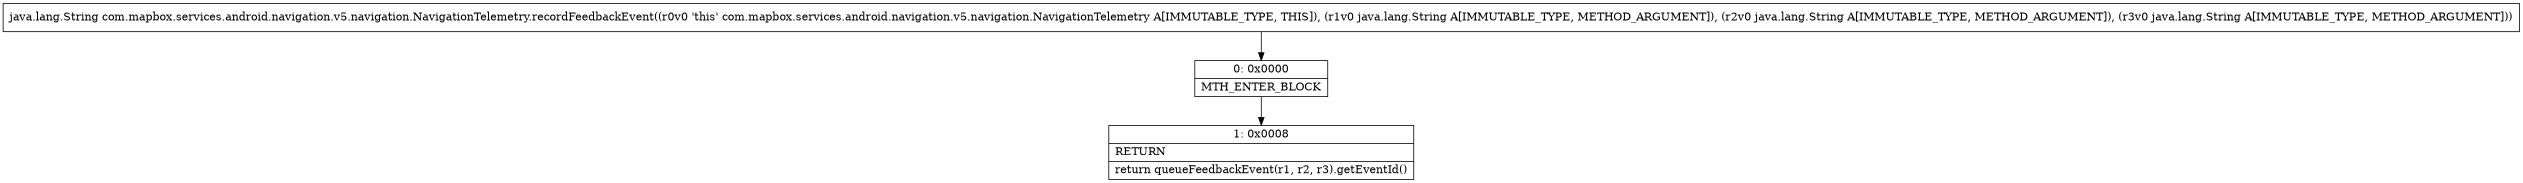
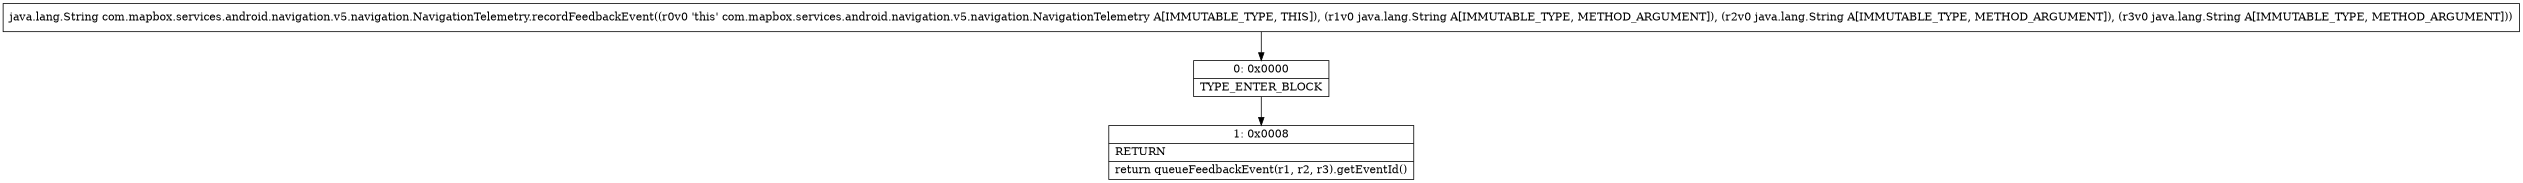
(1261, 87) -> (1261, 87)
